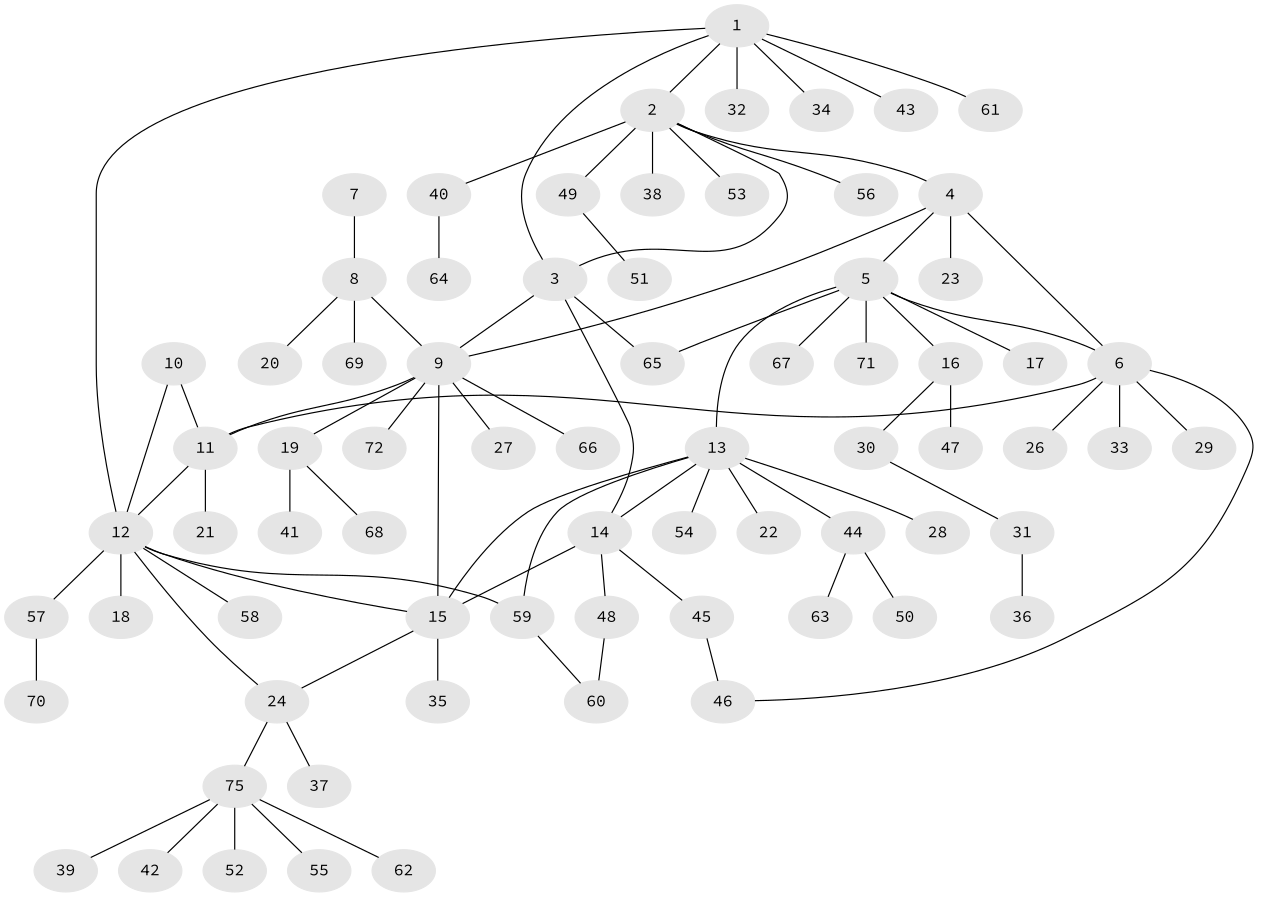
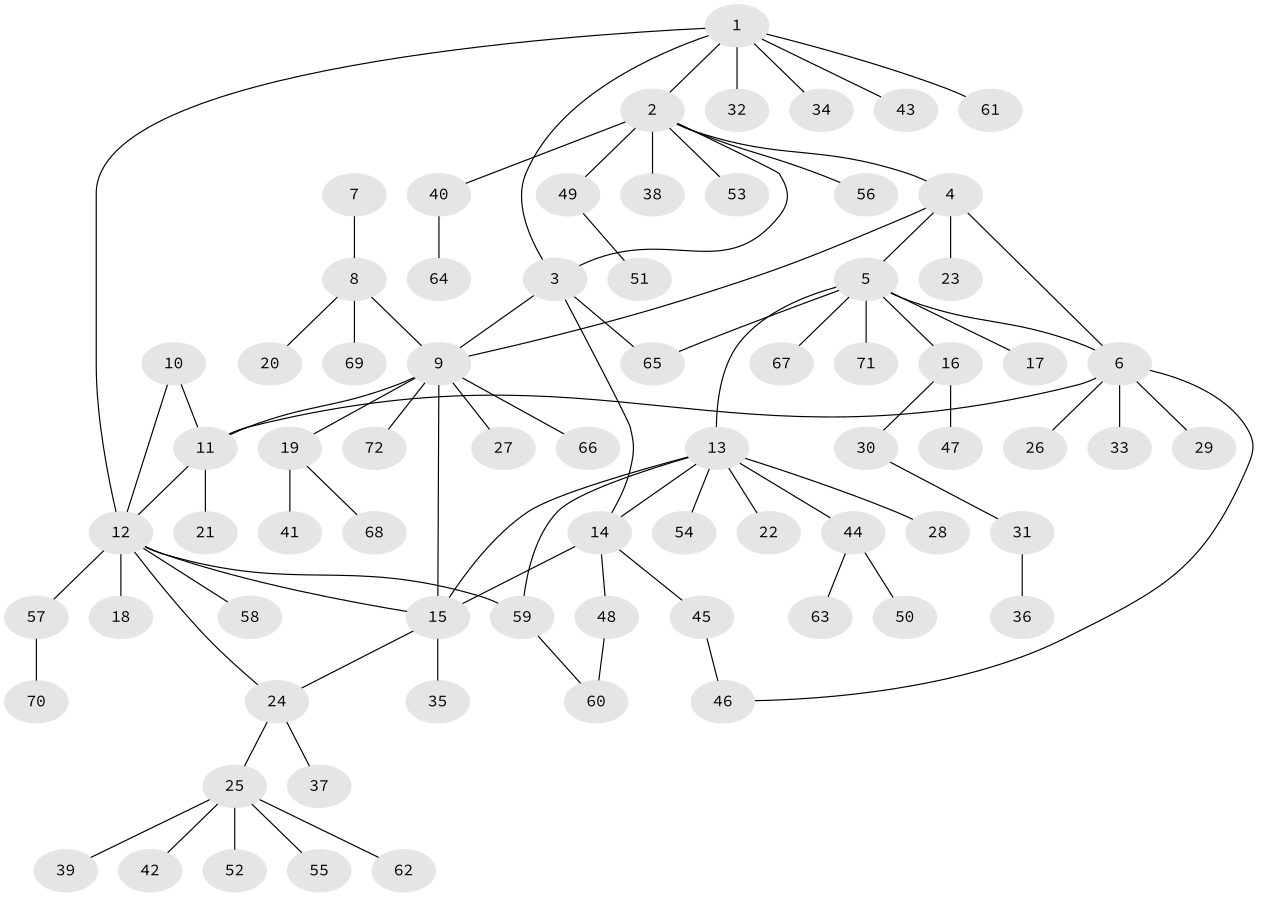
(235, 786) -> (235, 786)
